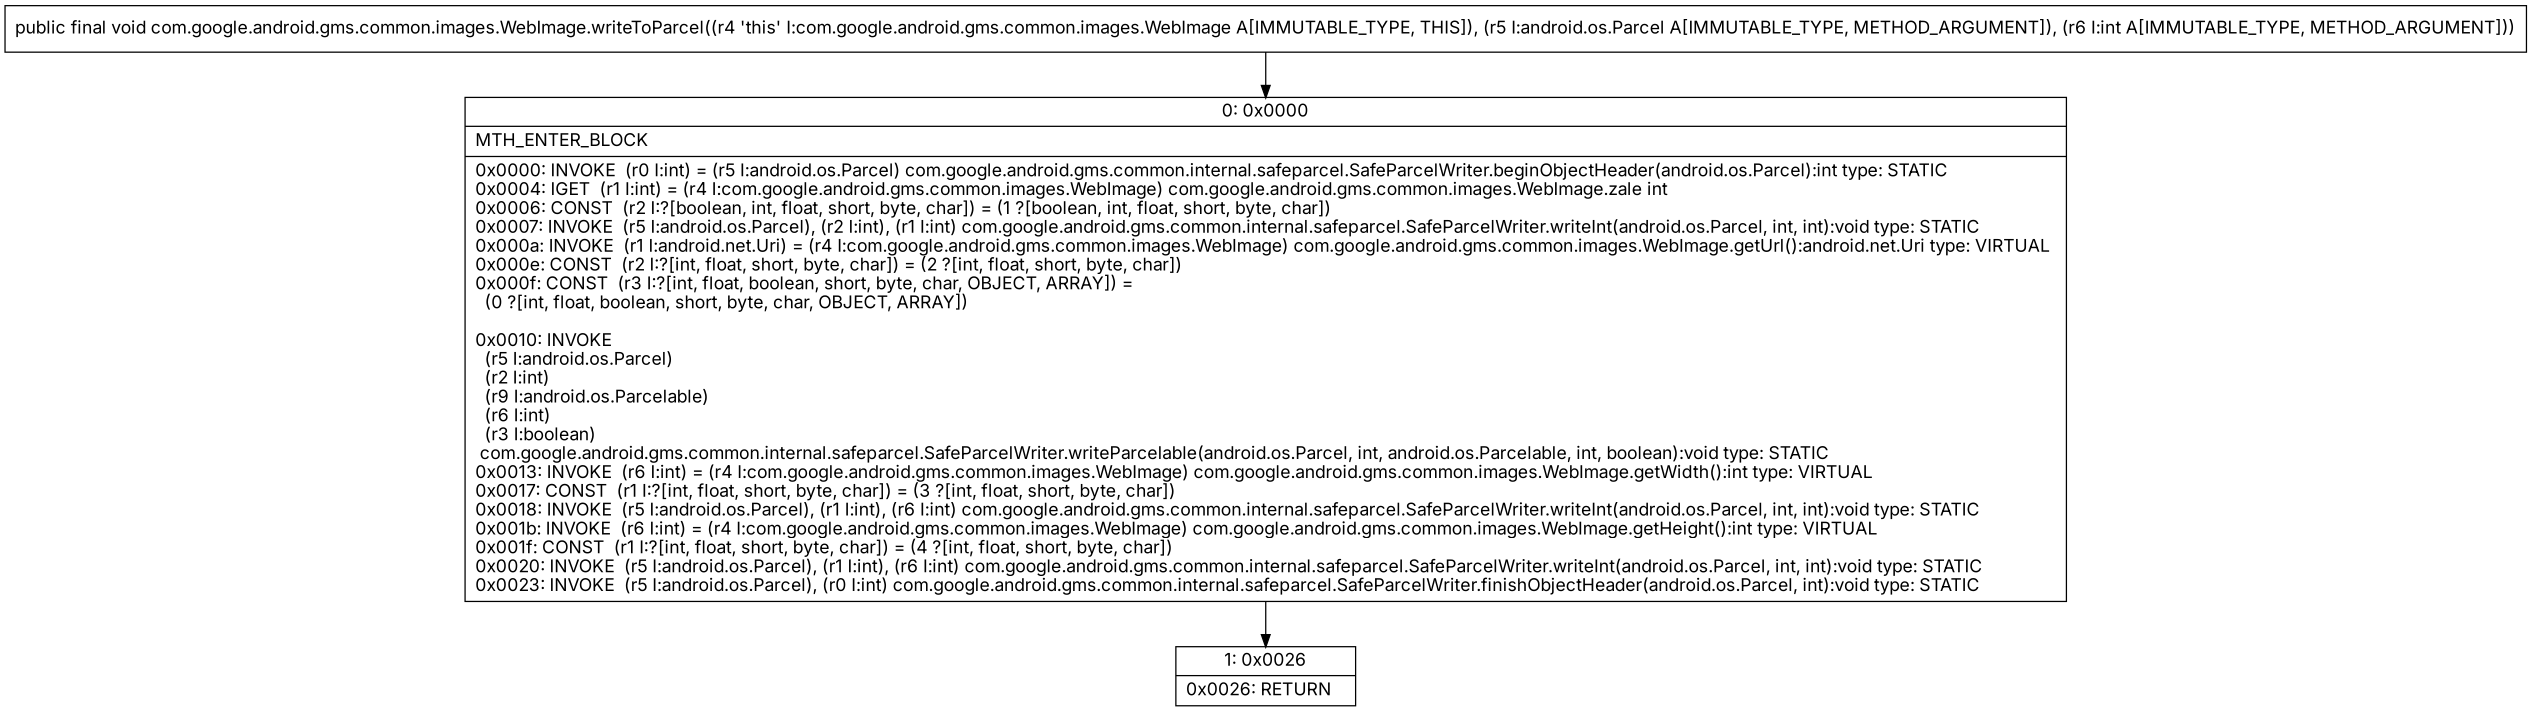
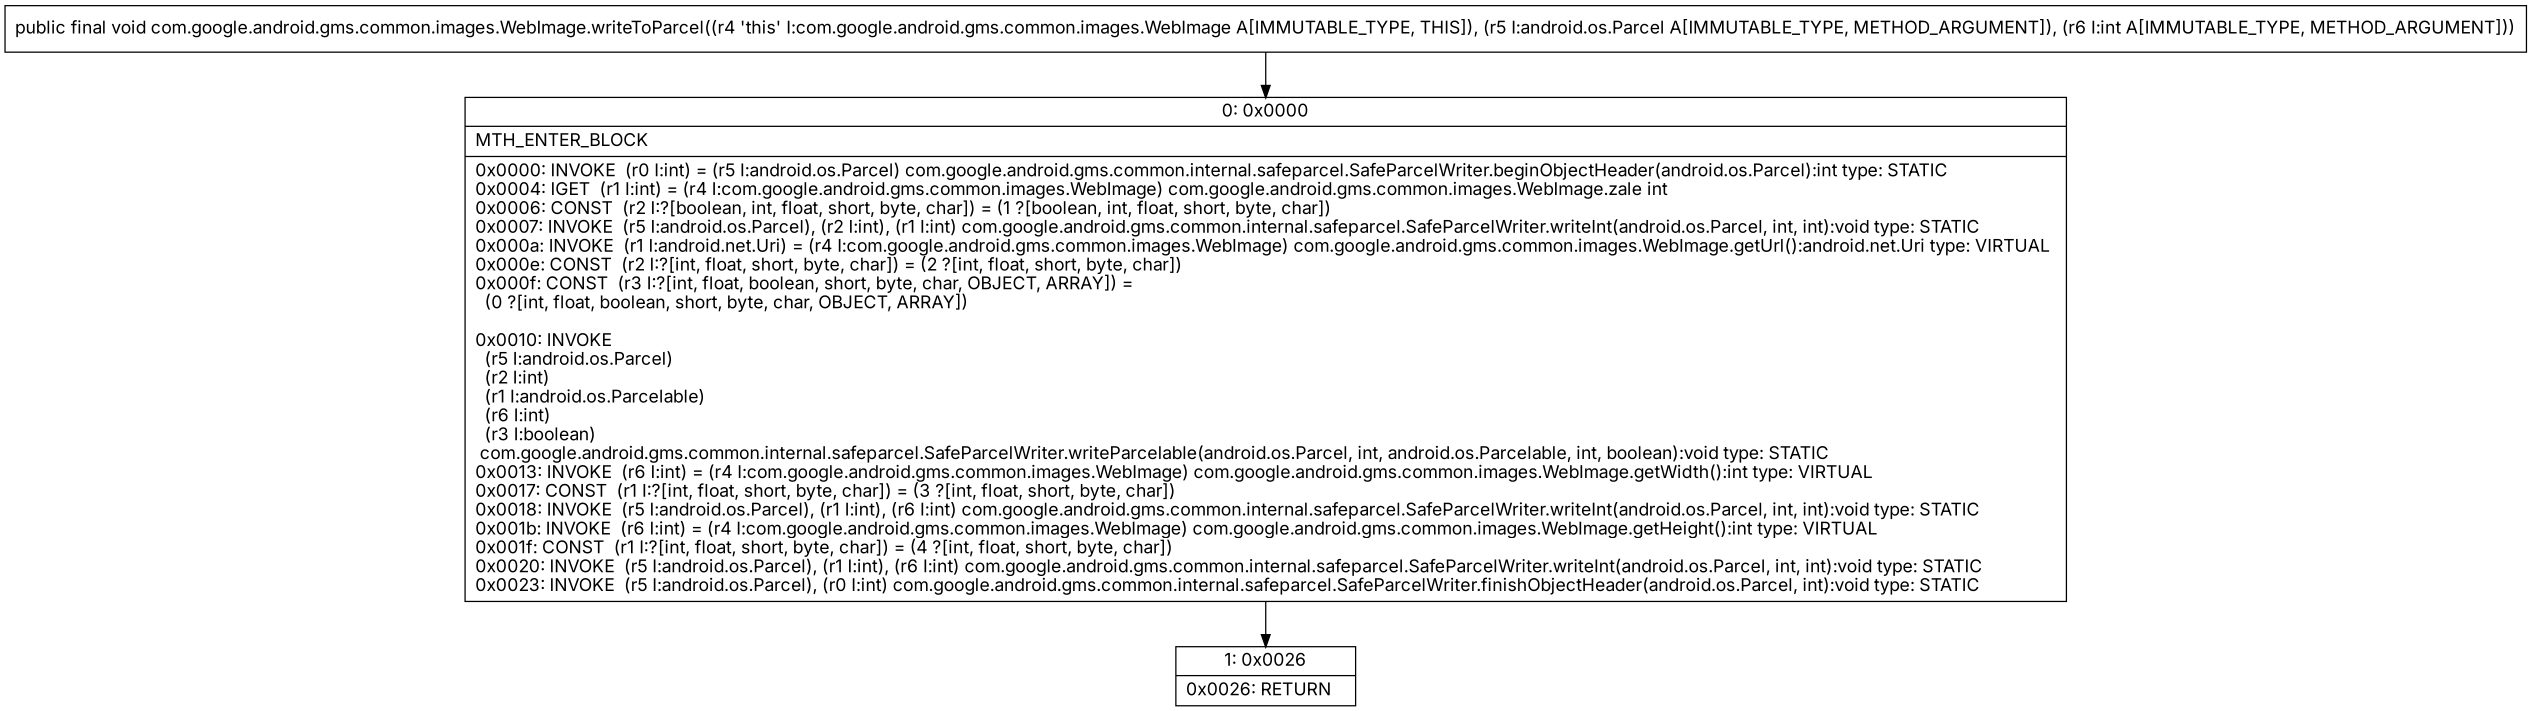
(593, 397) -> (591, 397)
